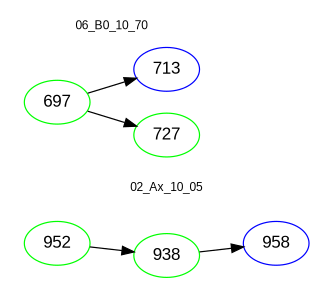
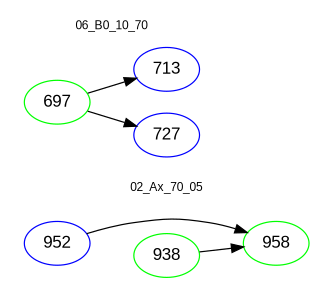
(167, 135) -> (167, 135)
(167, 188) -> (167, 188)
(57, 243) -> (57, 243)
(276, 243) -> (276, 243)
(106, 249) -> (161, 220)
